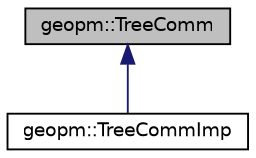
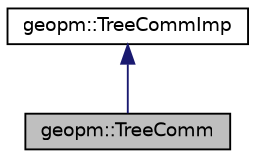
(128, 89) -> (128, 89)
